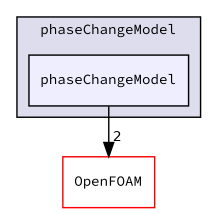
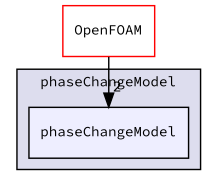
(109, 126) -> (109, 78)
